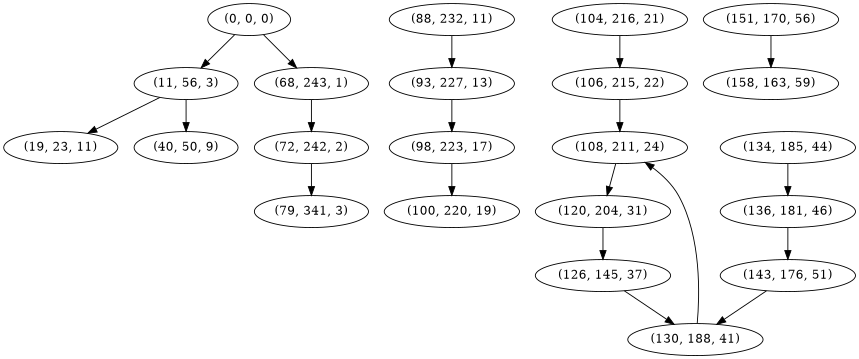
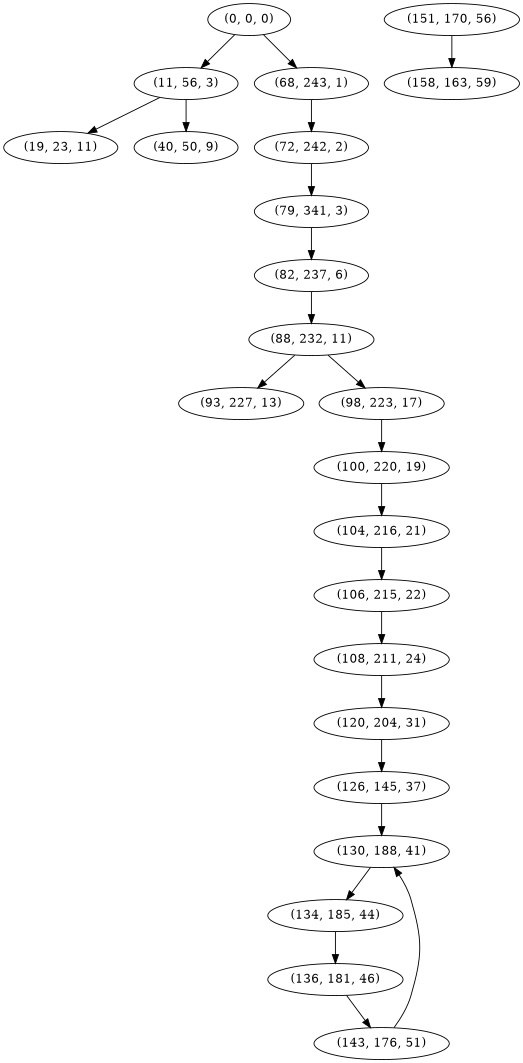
(452, 111) -> (343, 369)
(694, 239) -> (361, 880)
none -> (311, 276)
none -> (382, 495)
